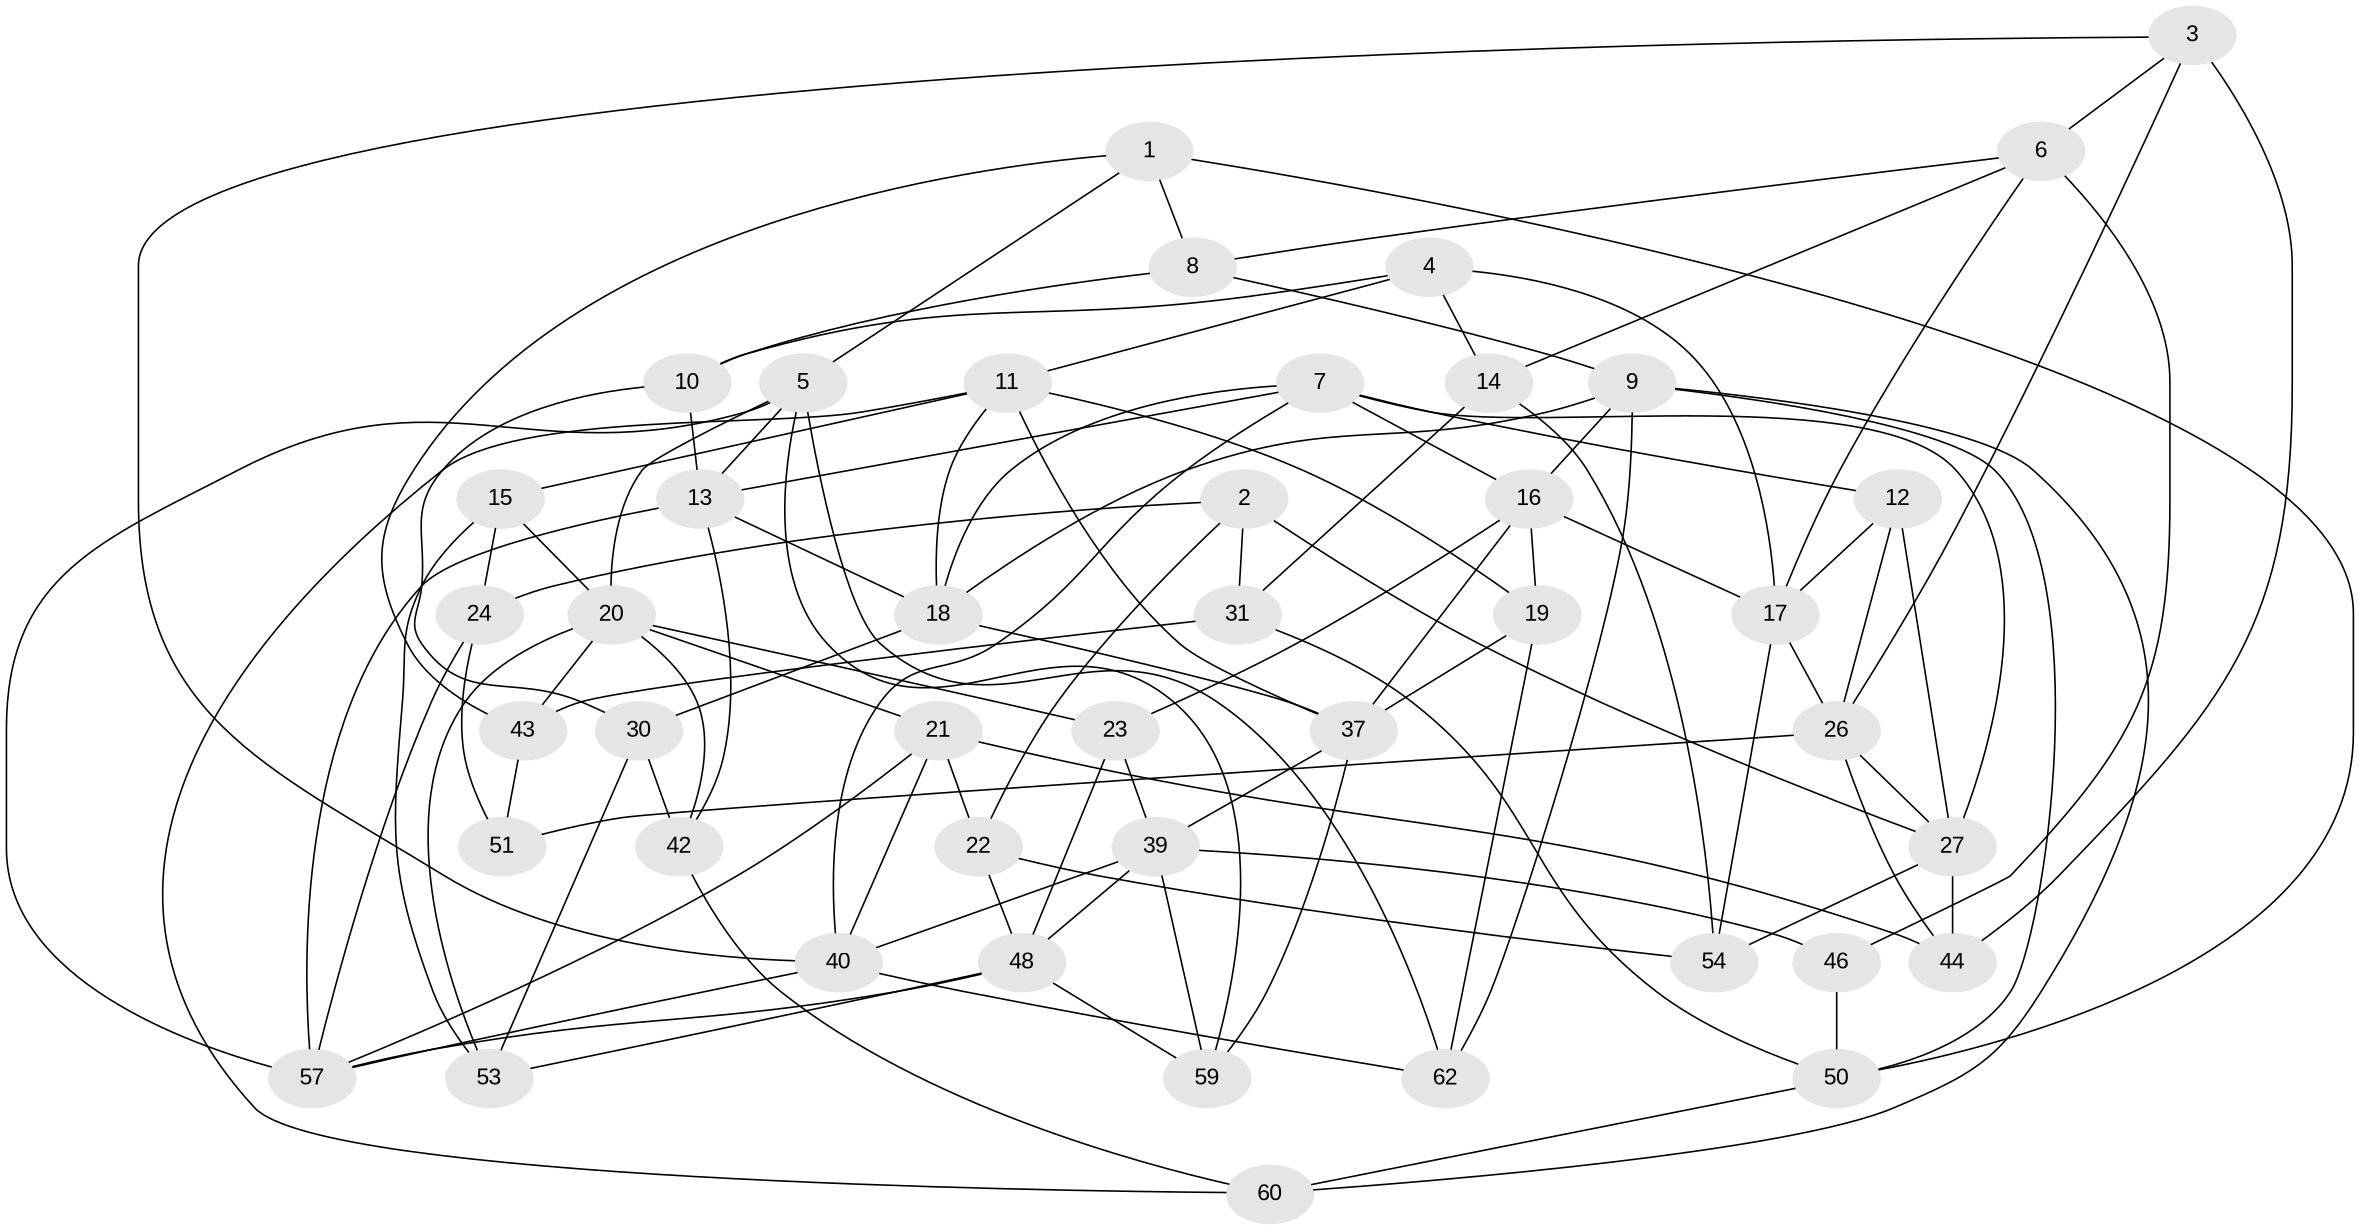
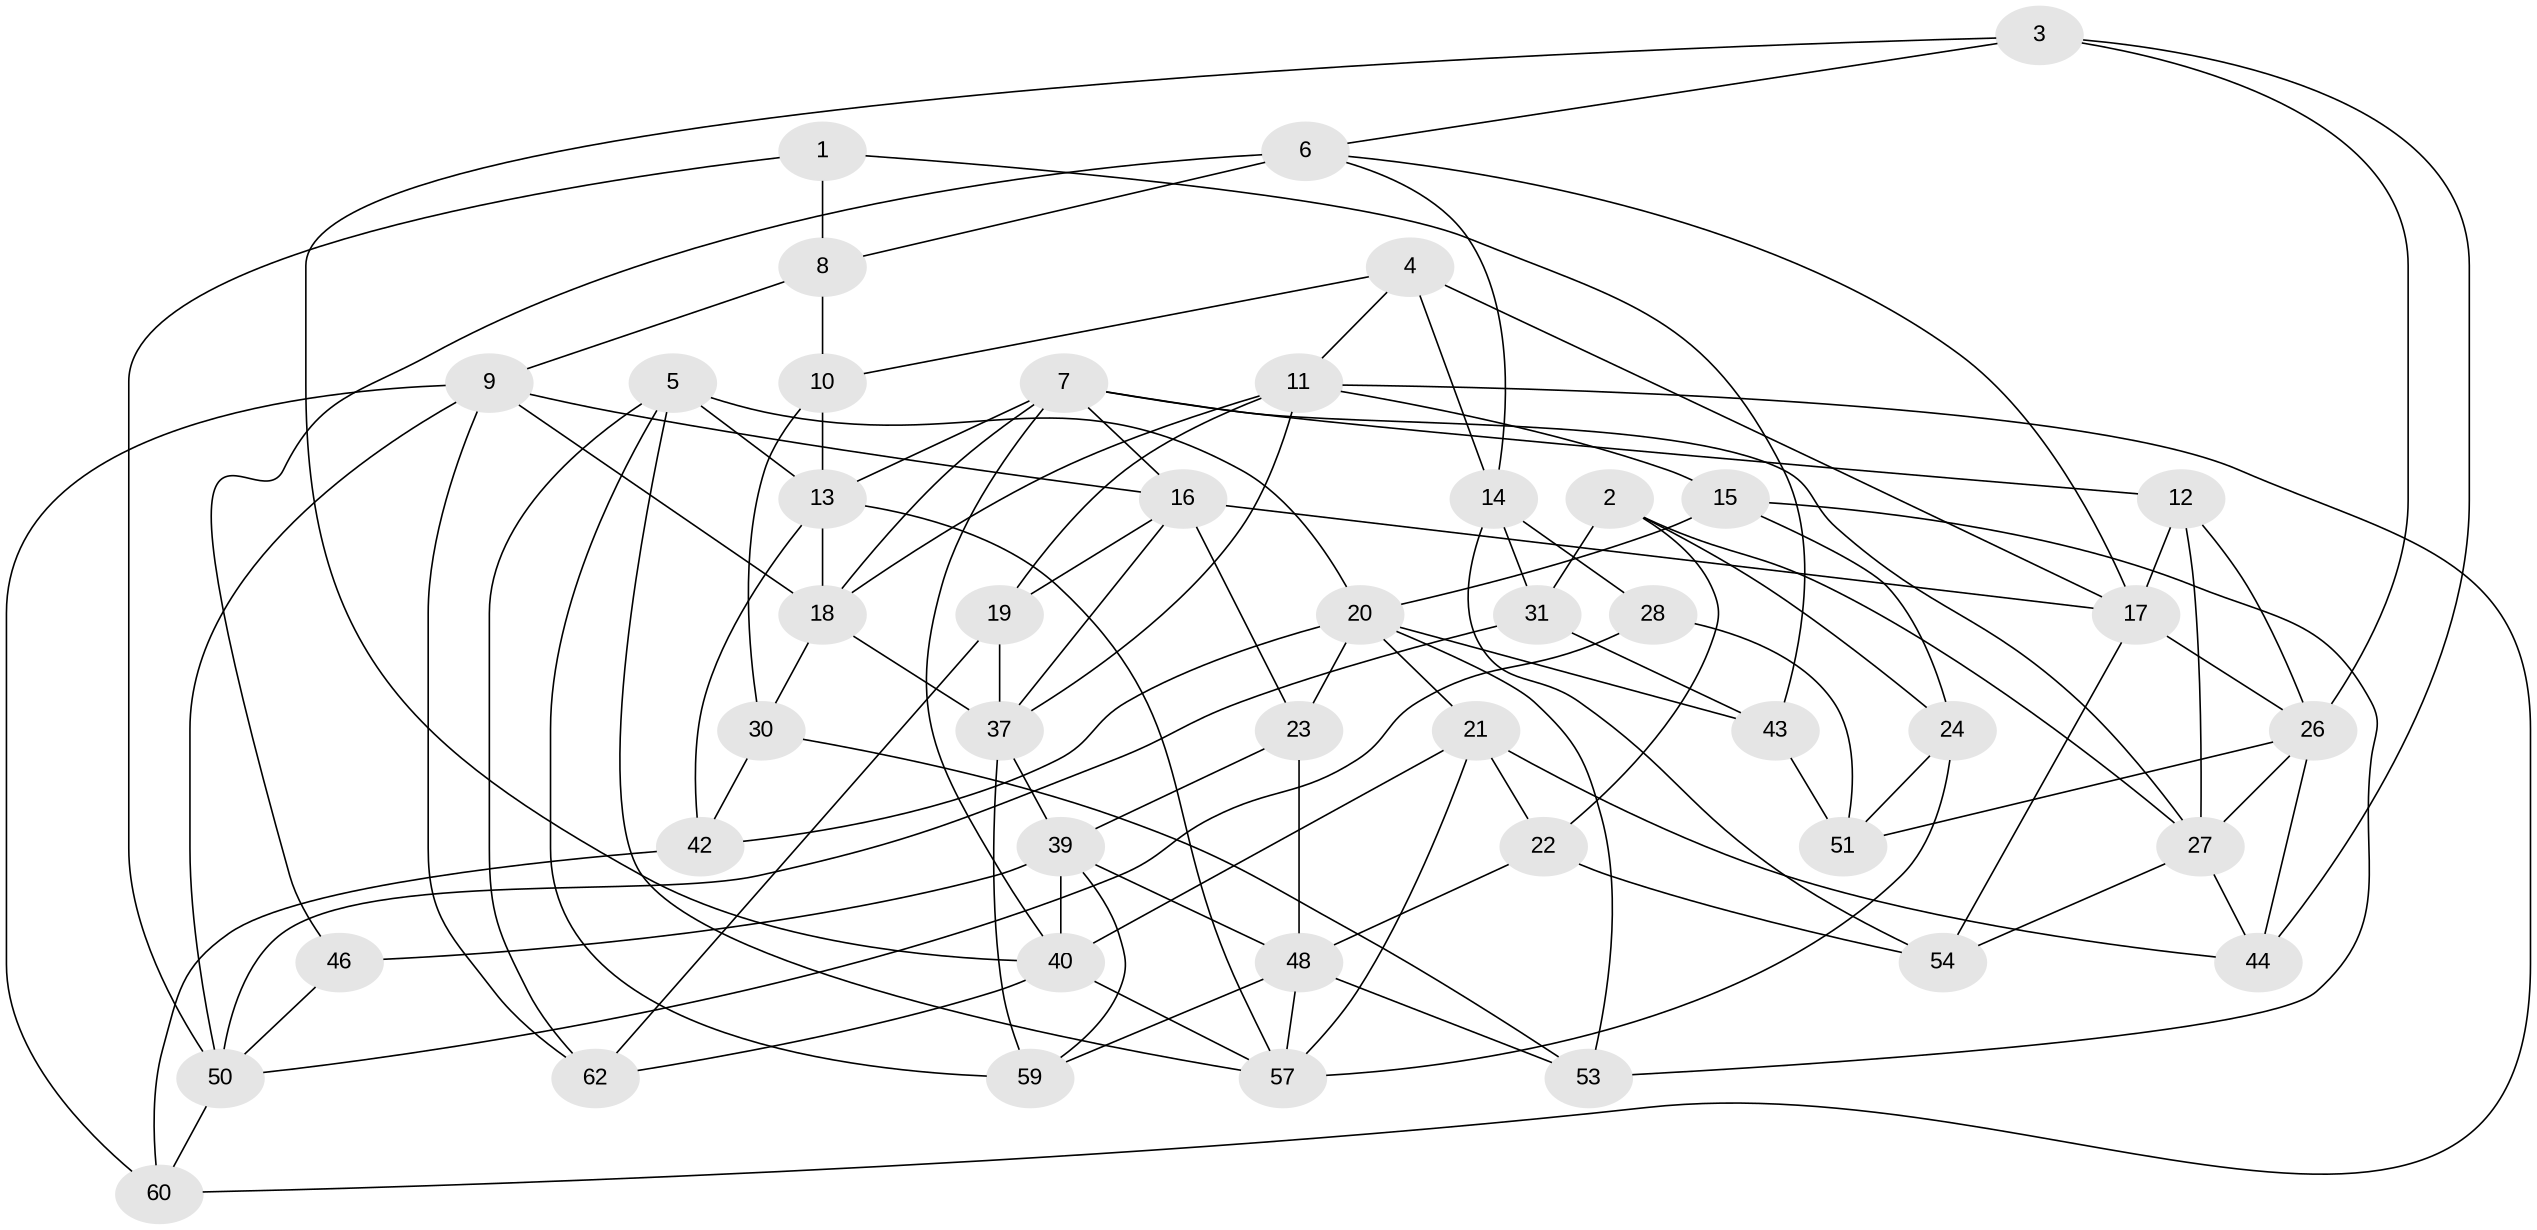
(976, 267) -> none
none -> (1653, 615)
